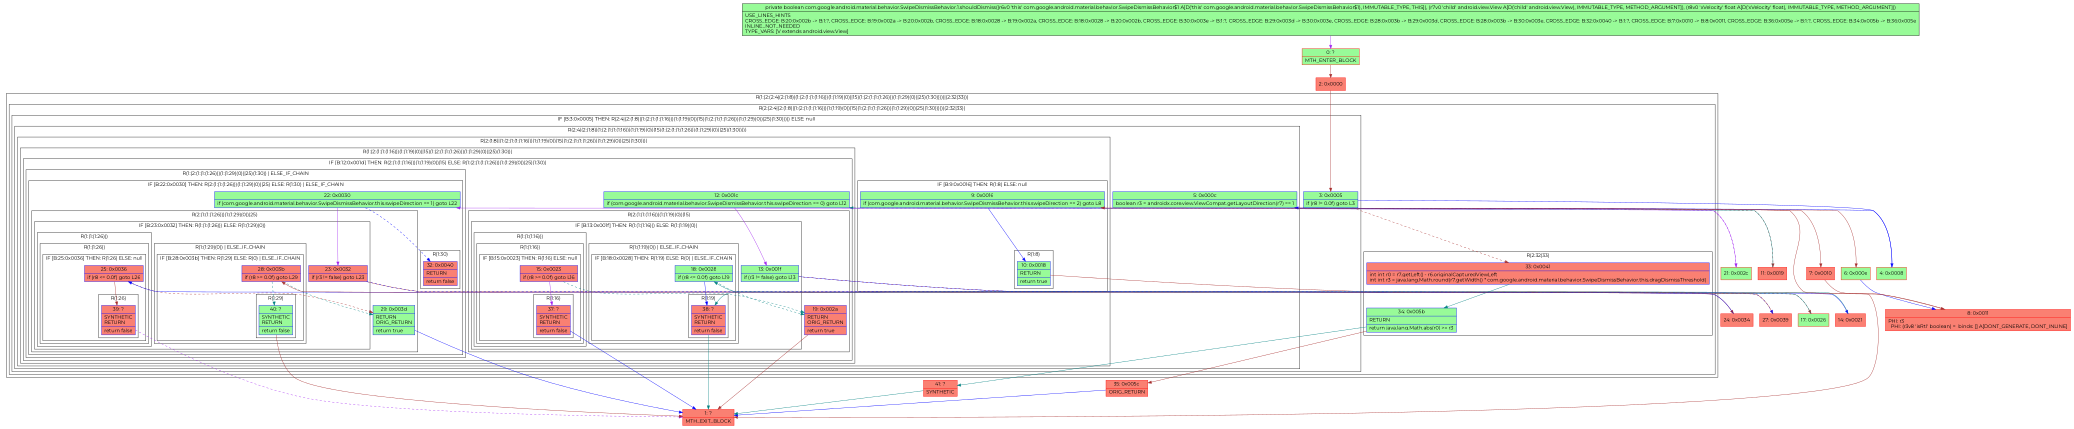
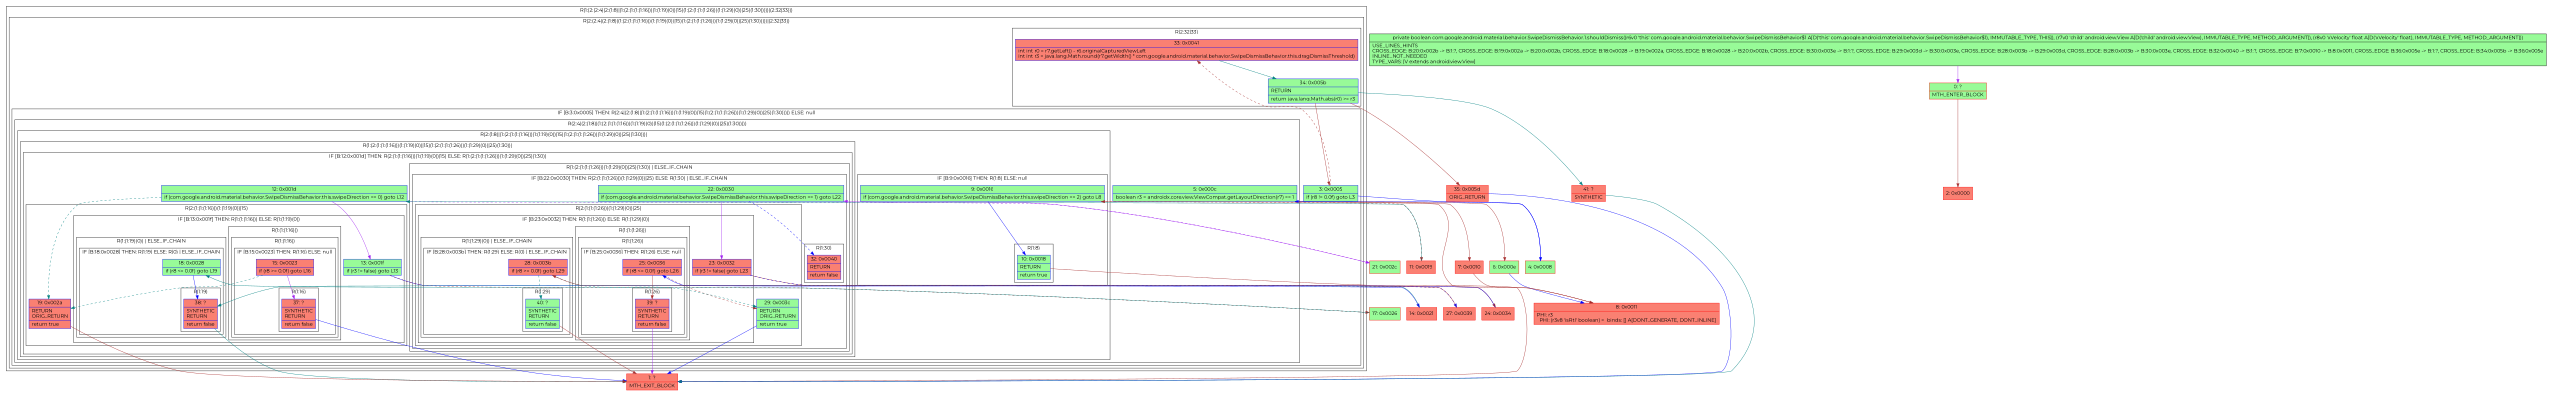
(1331, 139) -> (1324, 152)
(772, 306) -> (73, 210)
(400, 408) -> (652, 349)
